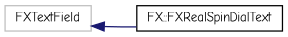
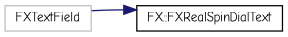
(120, 27) -> (108, 10)
